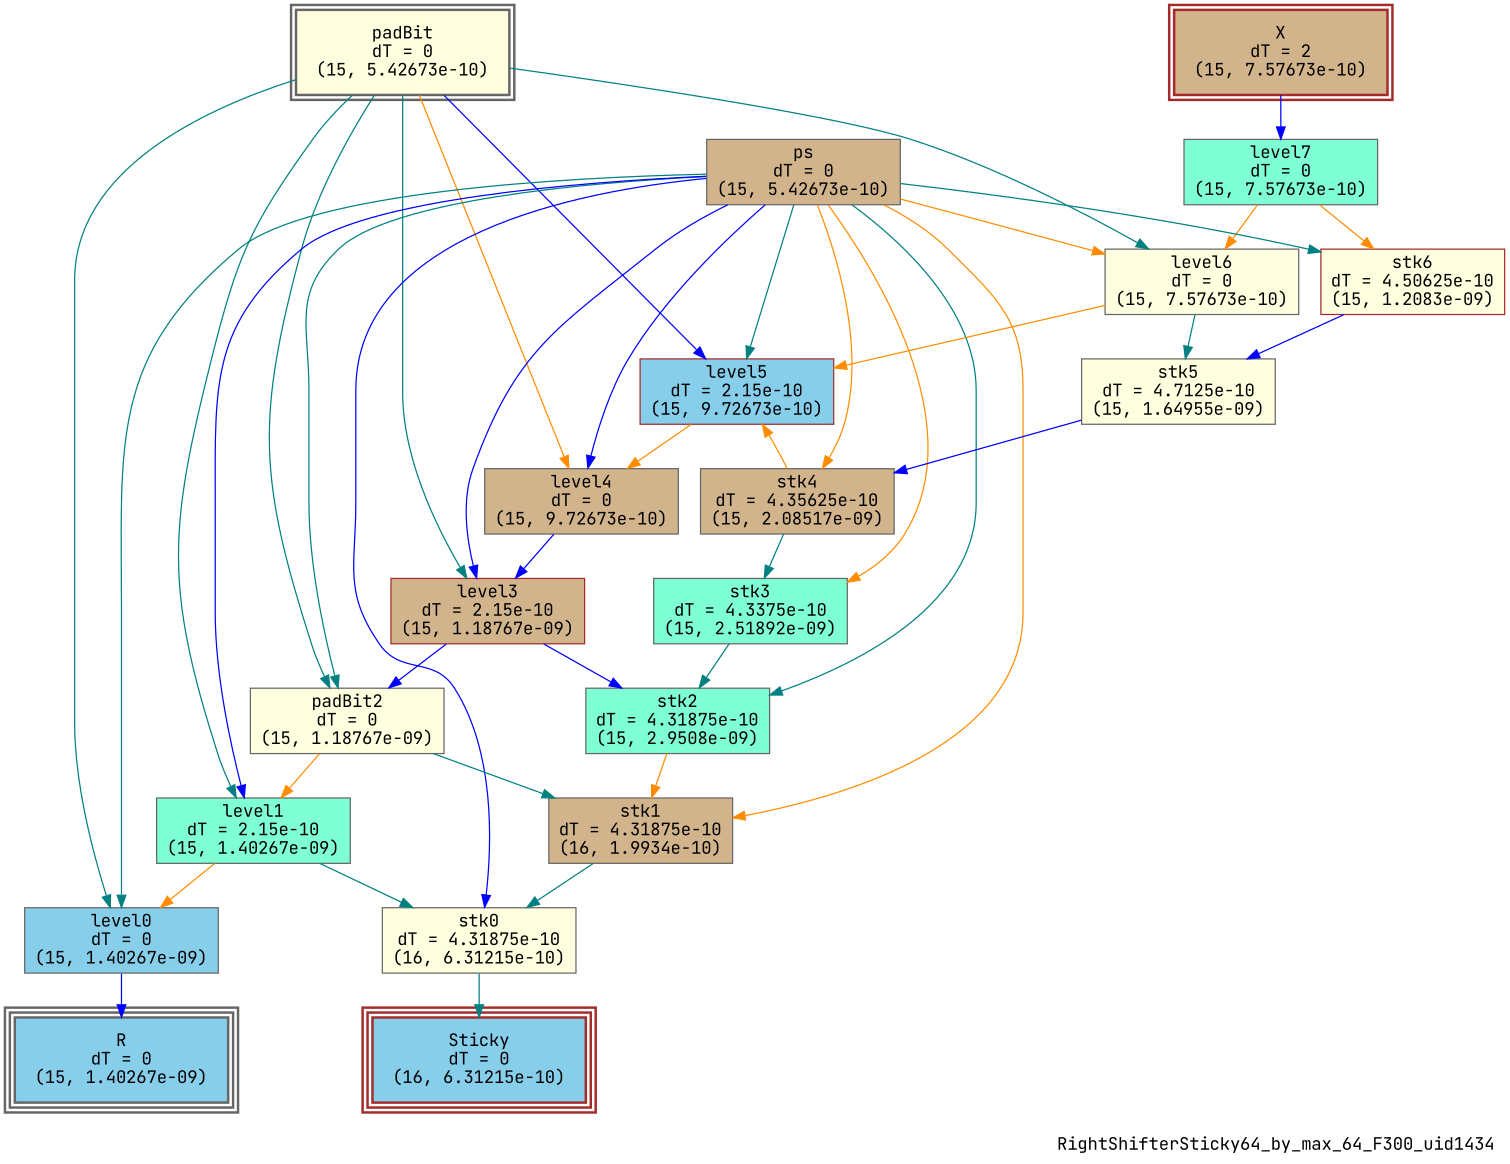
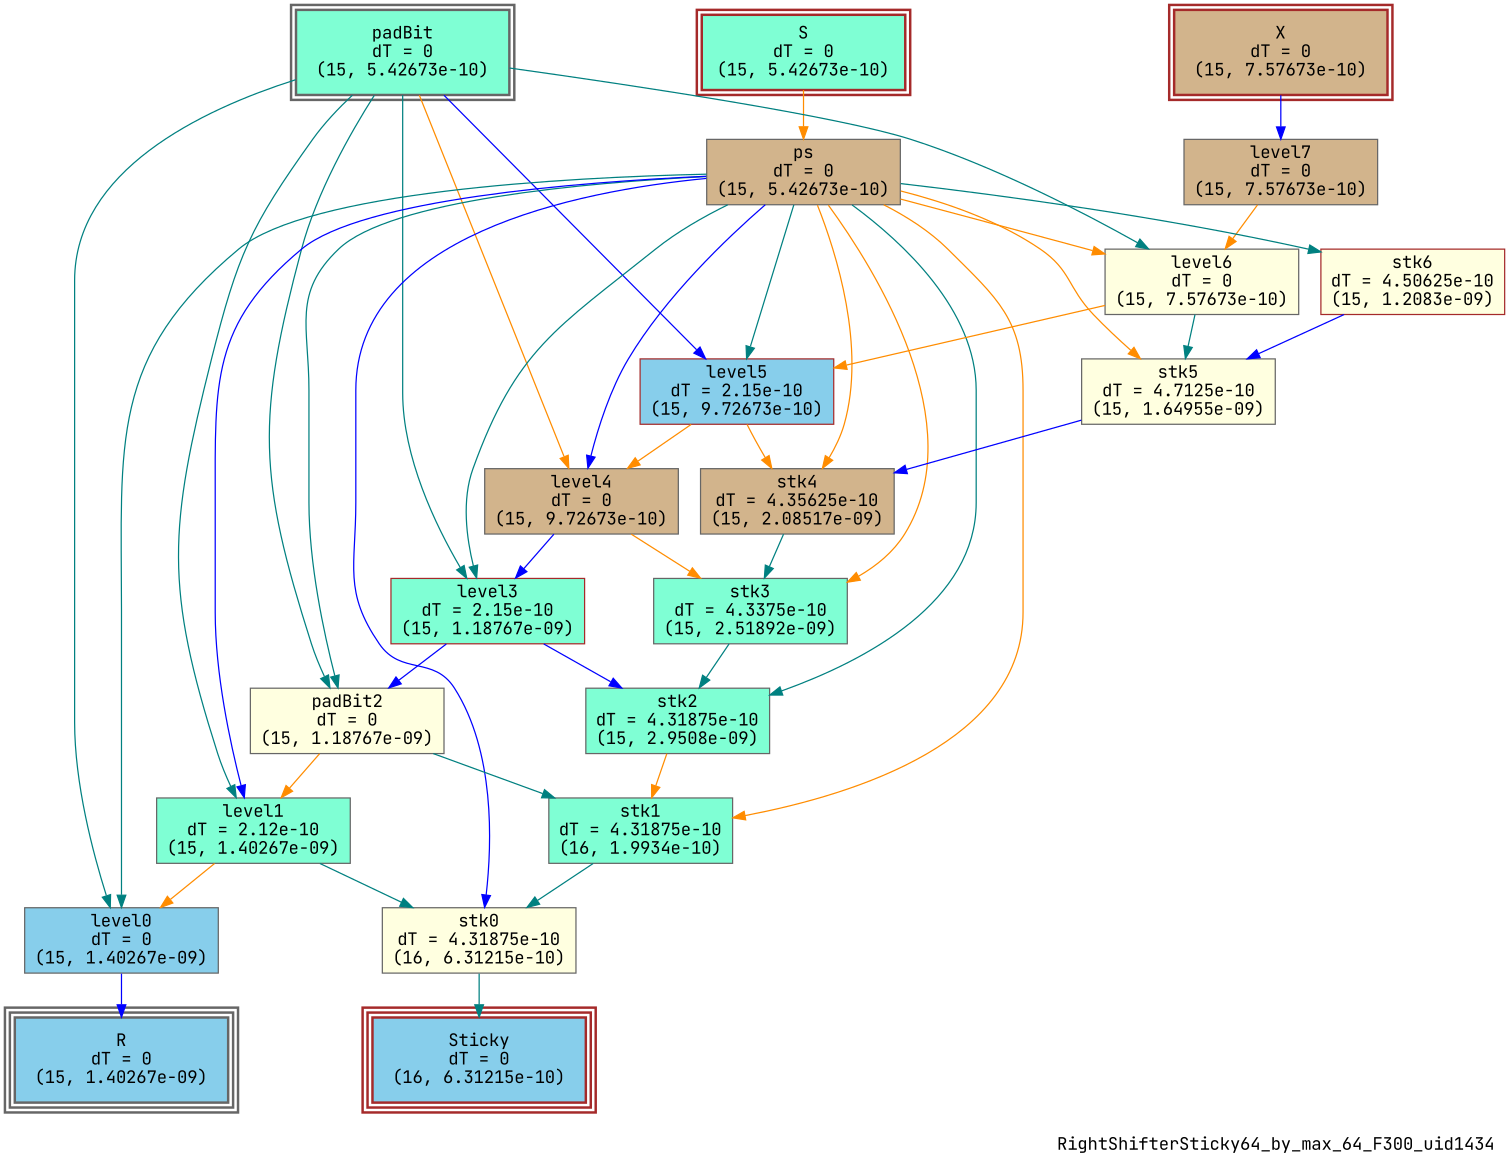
(403, 52) -> (403, 52)
none -> (804, 52)
(1281, 52) -> (1281, 52)
(1281, 172) -> (1281, 172)
(1342, 223) -> none
none -> (1034, 245)
(540, 348) -> (540, 348)
(778, 452) -> (756, 441)
none -> (661, 553)
(488, 611) -> (488, 611)
(253, 831) -> (253, 831)
(641, 831) -> (641, 831)
